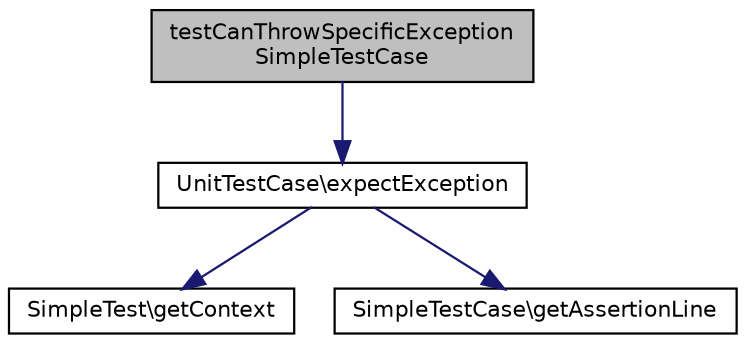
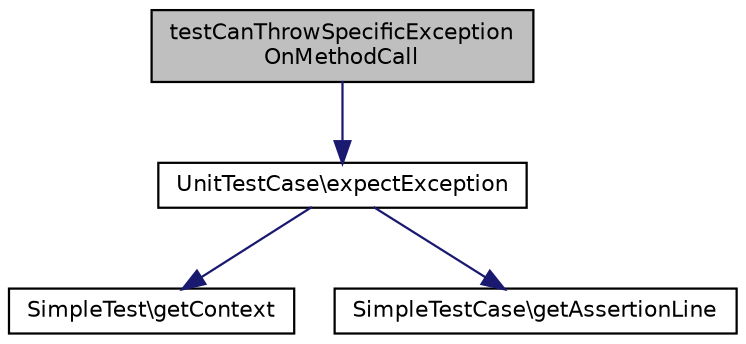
(342, 46) -> (342, 46)
